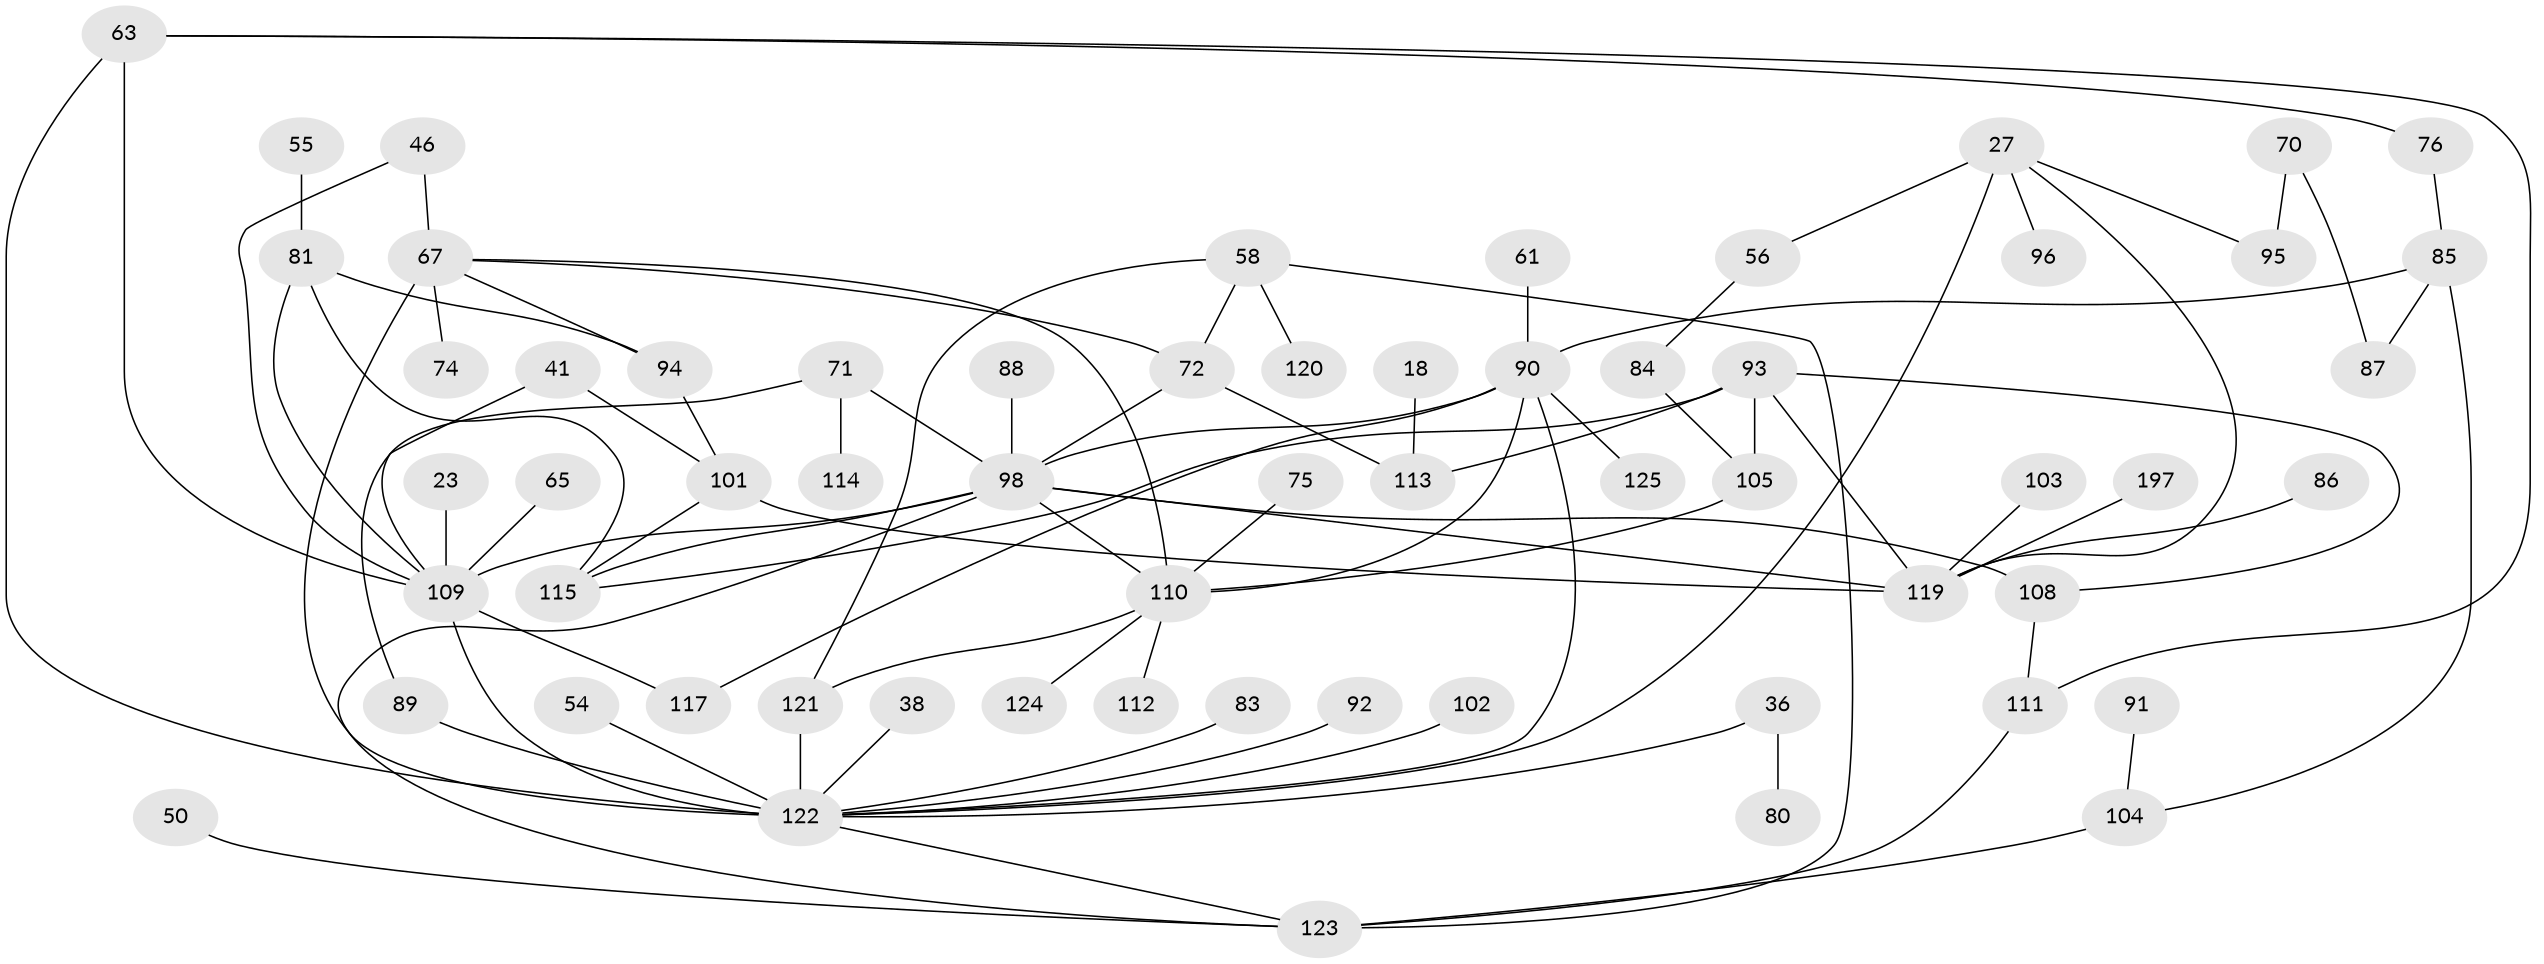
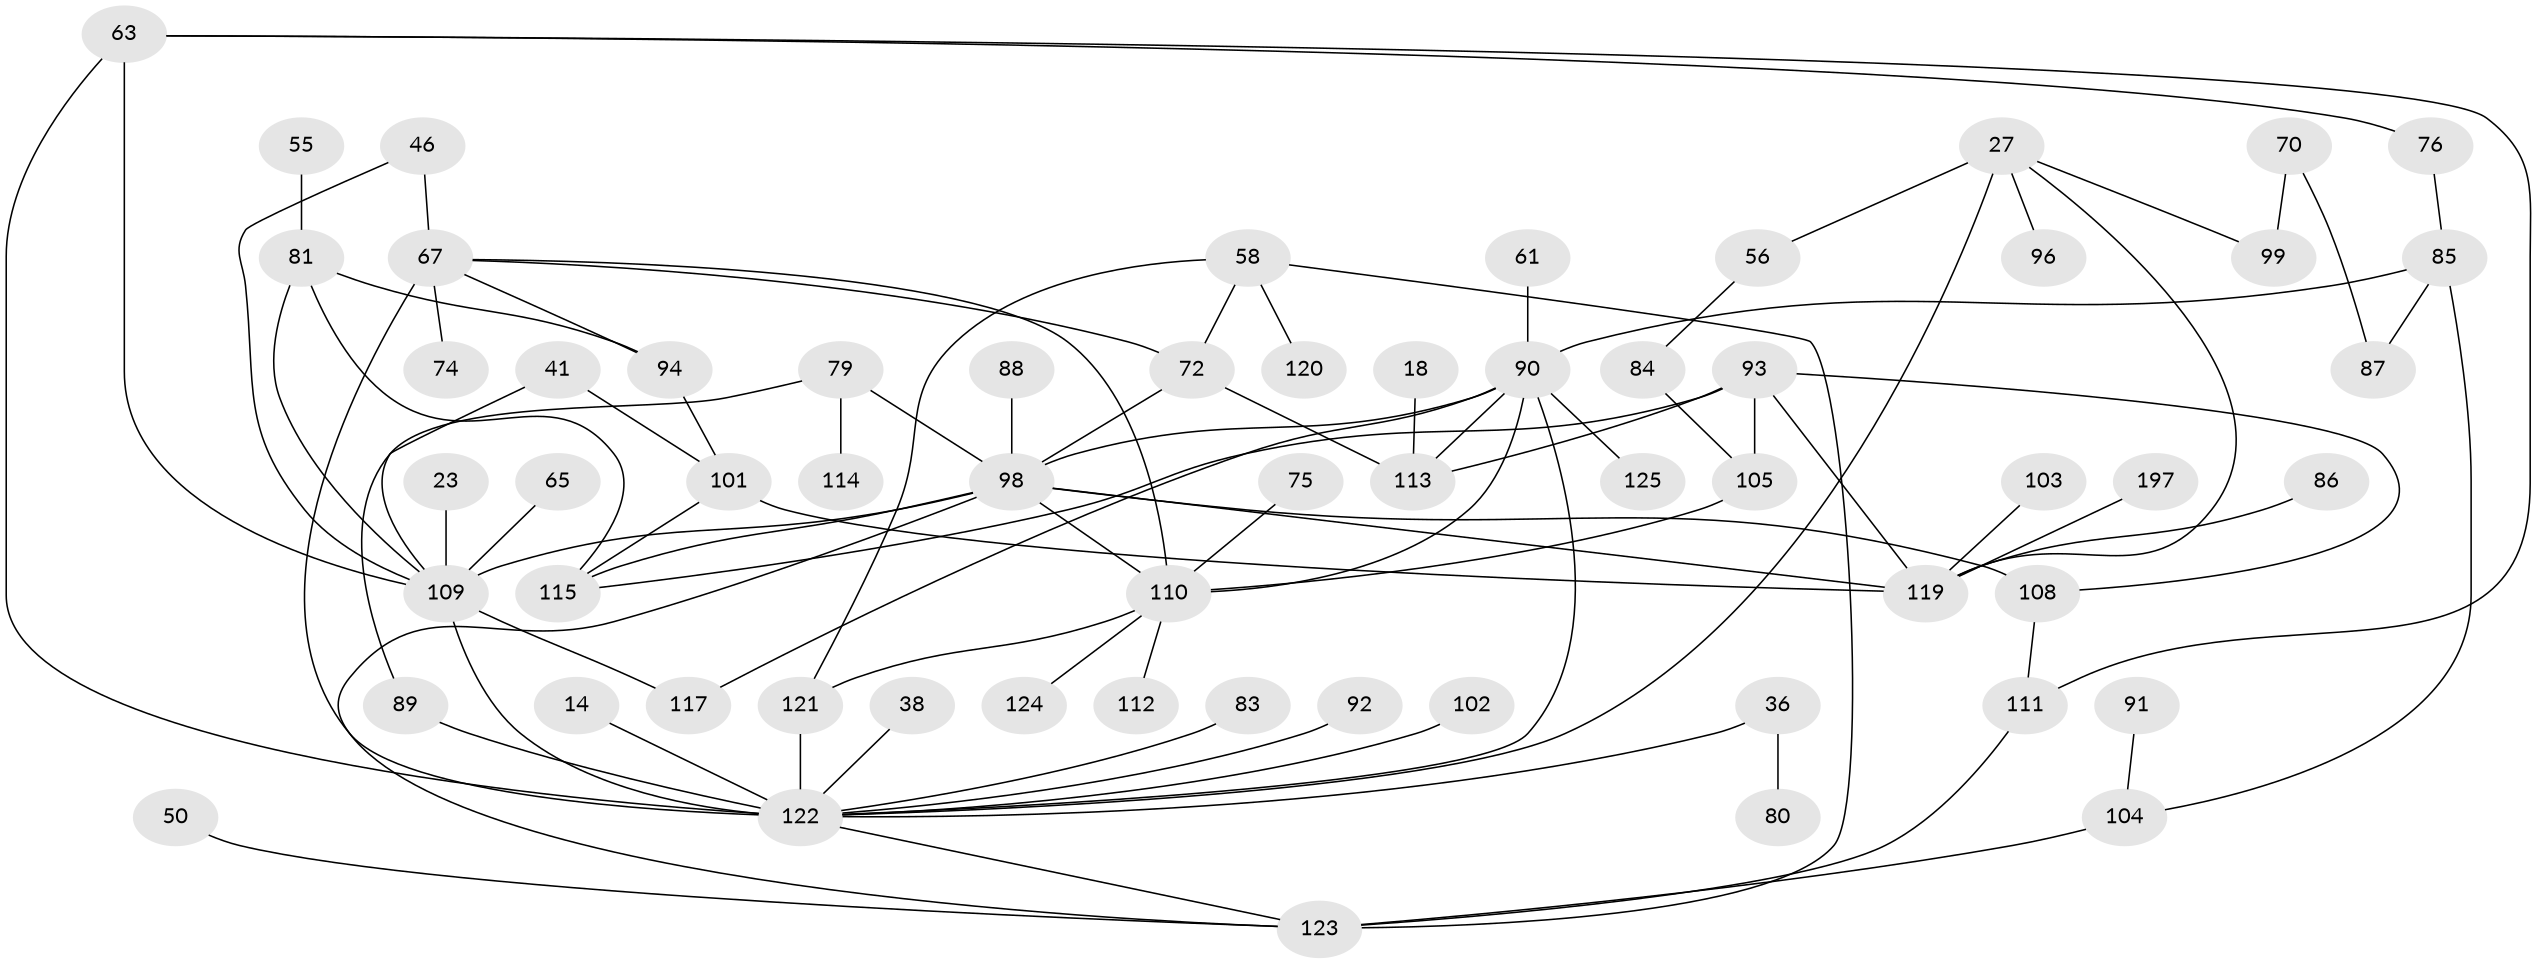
(2274, 258) -> (2274, 258)
(841, 370) -> (841, 370)
none -> (1475, 421)
(577, 706) -> (577, 706)
